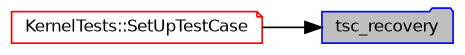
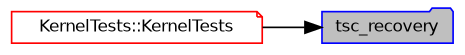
(137, 27) -> (137, 27)
